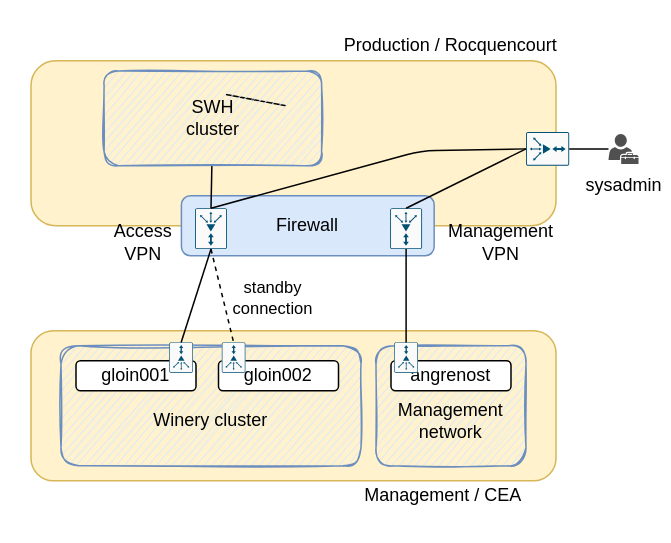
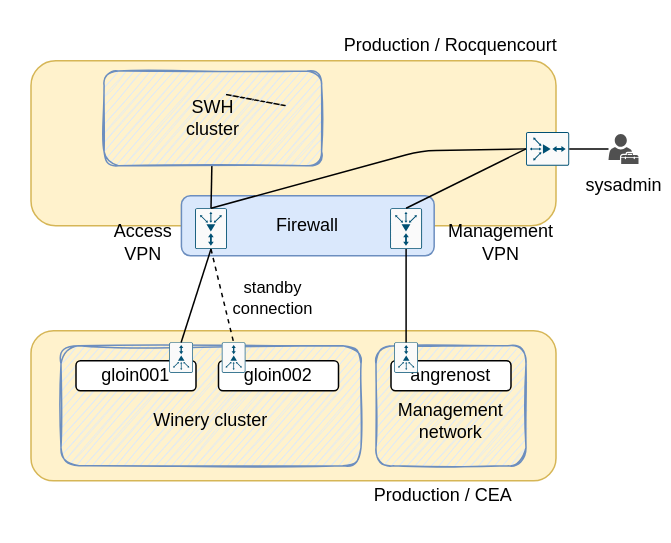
(443, 496) -> (443, 496)
